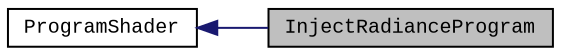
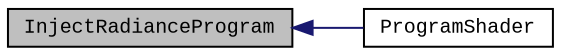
(243, 28) -> (338, 28)
